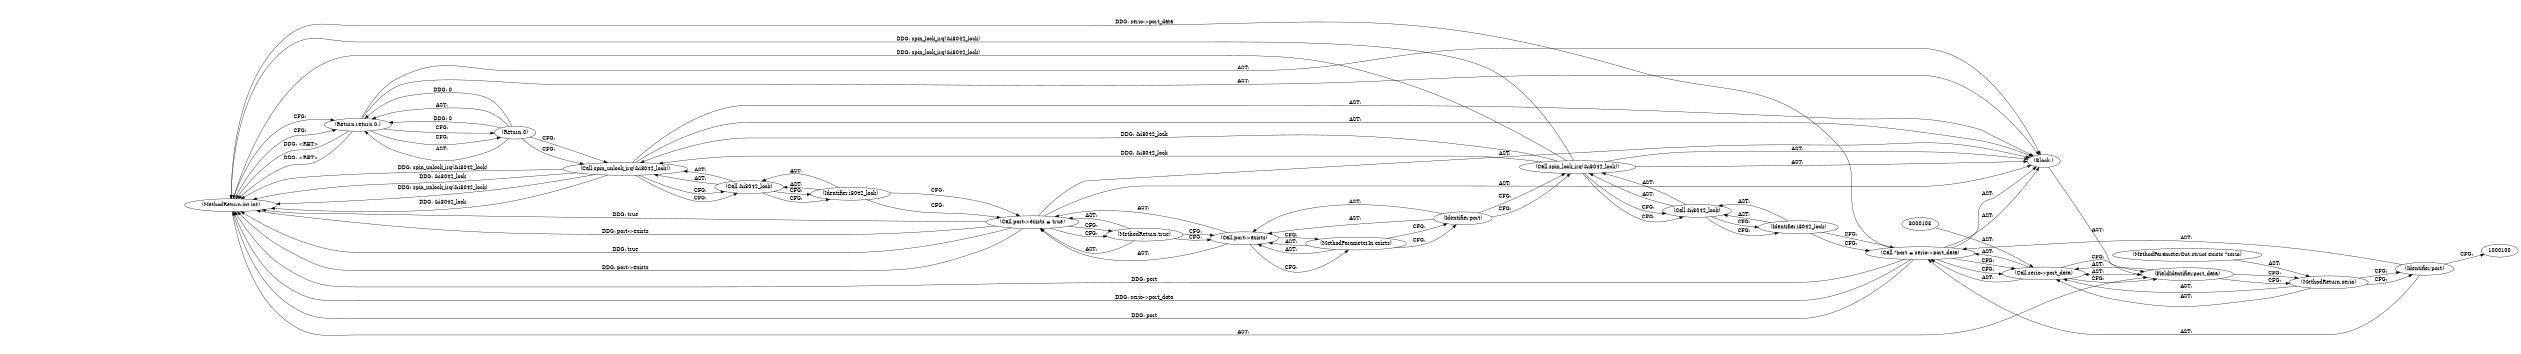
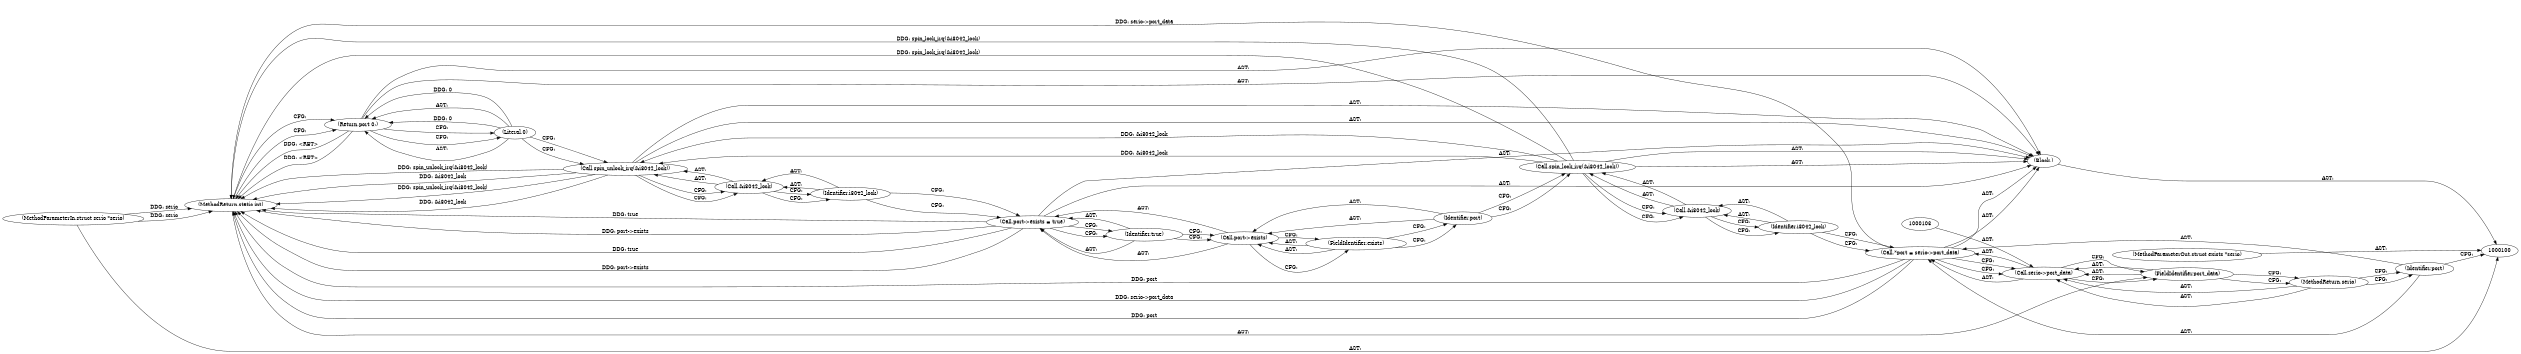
(358, 125) -> (358, 125)
(515, 133) -> (515, 133)
(231, 205) -> (231, 205)
none -> (73, 219)
(1920, 224) -> (1920, 224)
(2089, 227) -> (2289, 181)
(1144, 235) -> (1144, 235)
(1356, 244) -> (1356, 244)
(2270, 266) -> (2369, 251)
